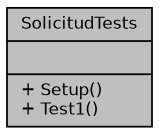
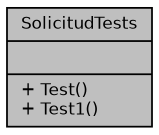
(62, 90) -> (55, 90)
